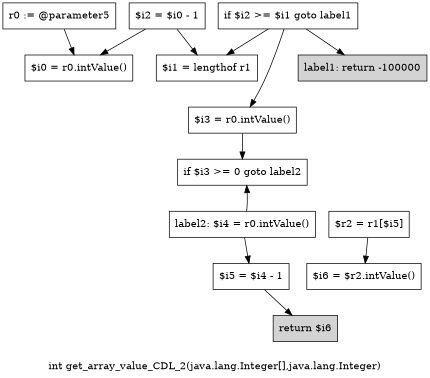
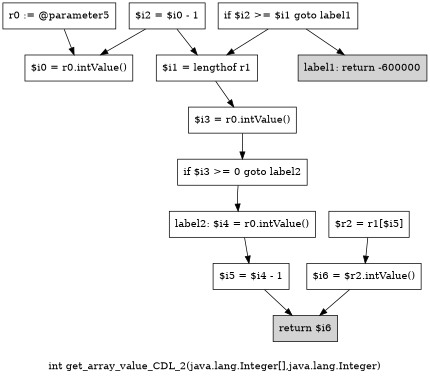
(271, 66) -> (223, 91)
(363, 68) -> (363, 68)
(247, 202) -> (238, 195)
none -> (337, 300)
